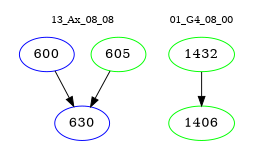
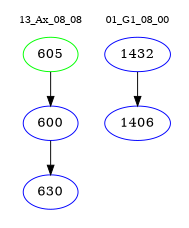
(202, 21) -> (138, 21)
(202, 54) -> (138, 54)
(103, 85) -> (51, 84)
(202, 123) -> (138, 123)
